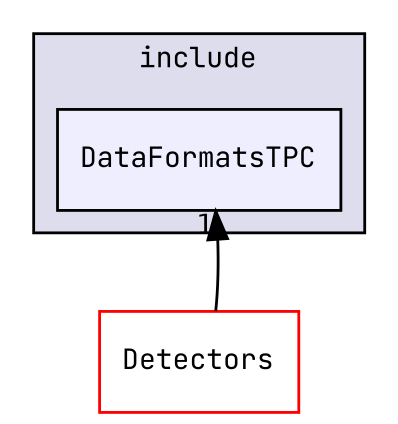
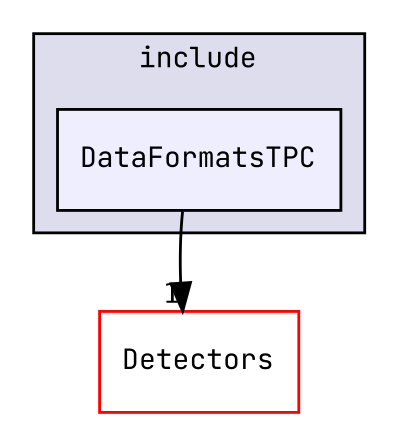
(218, 275) -> (180, 251)
